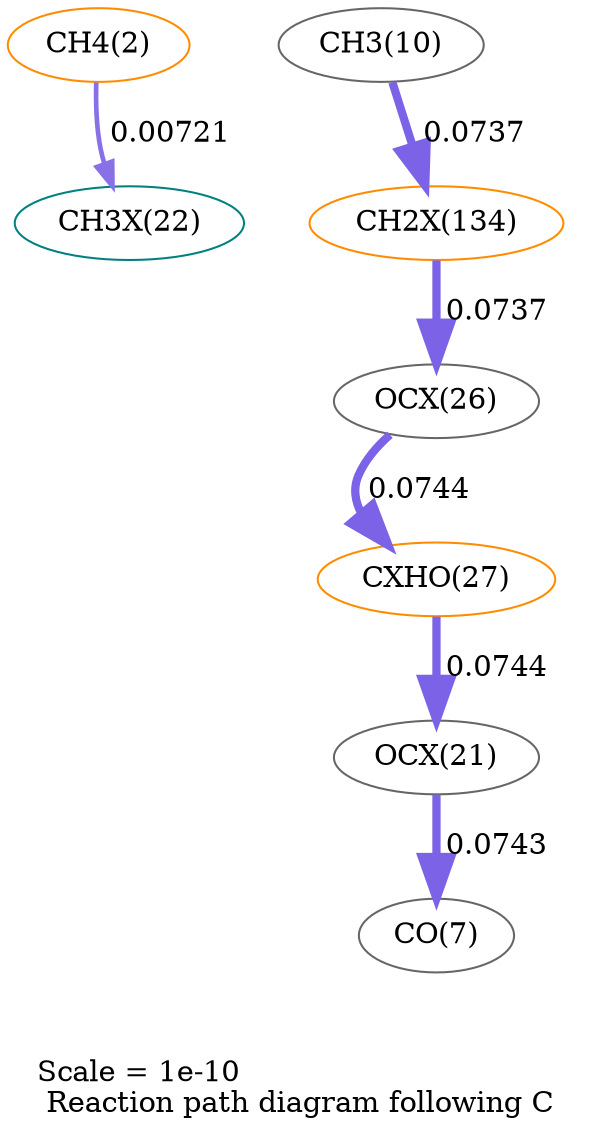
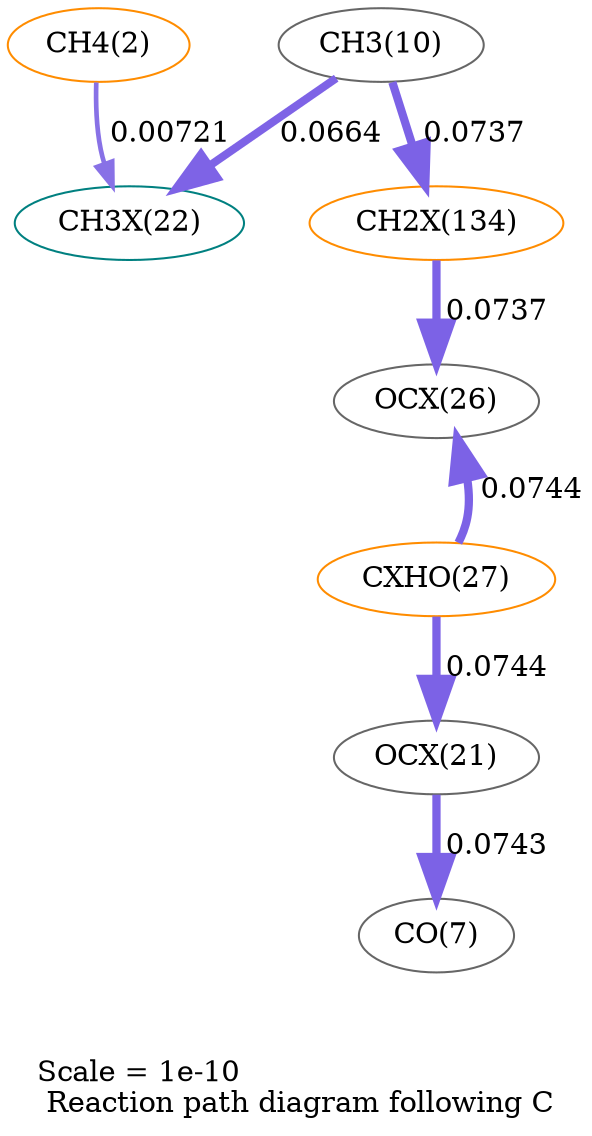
none -> (273, 122)
(361, 470) -> (468, 511)
